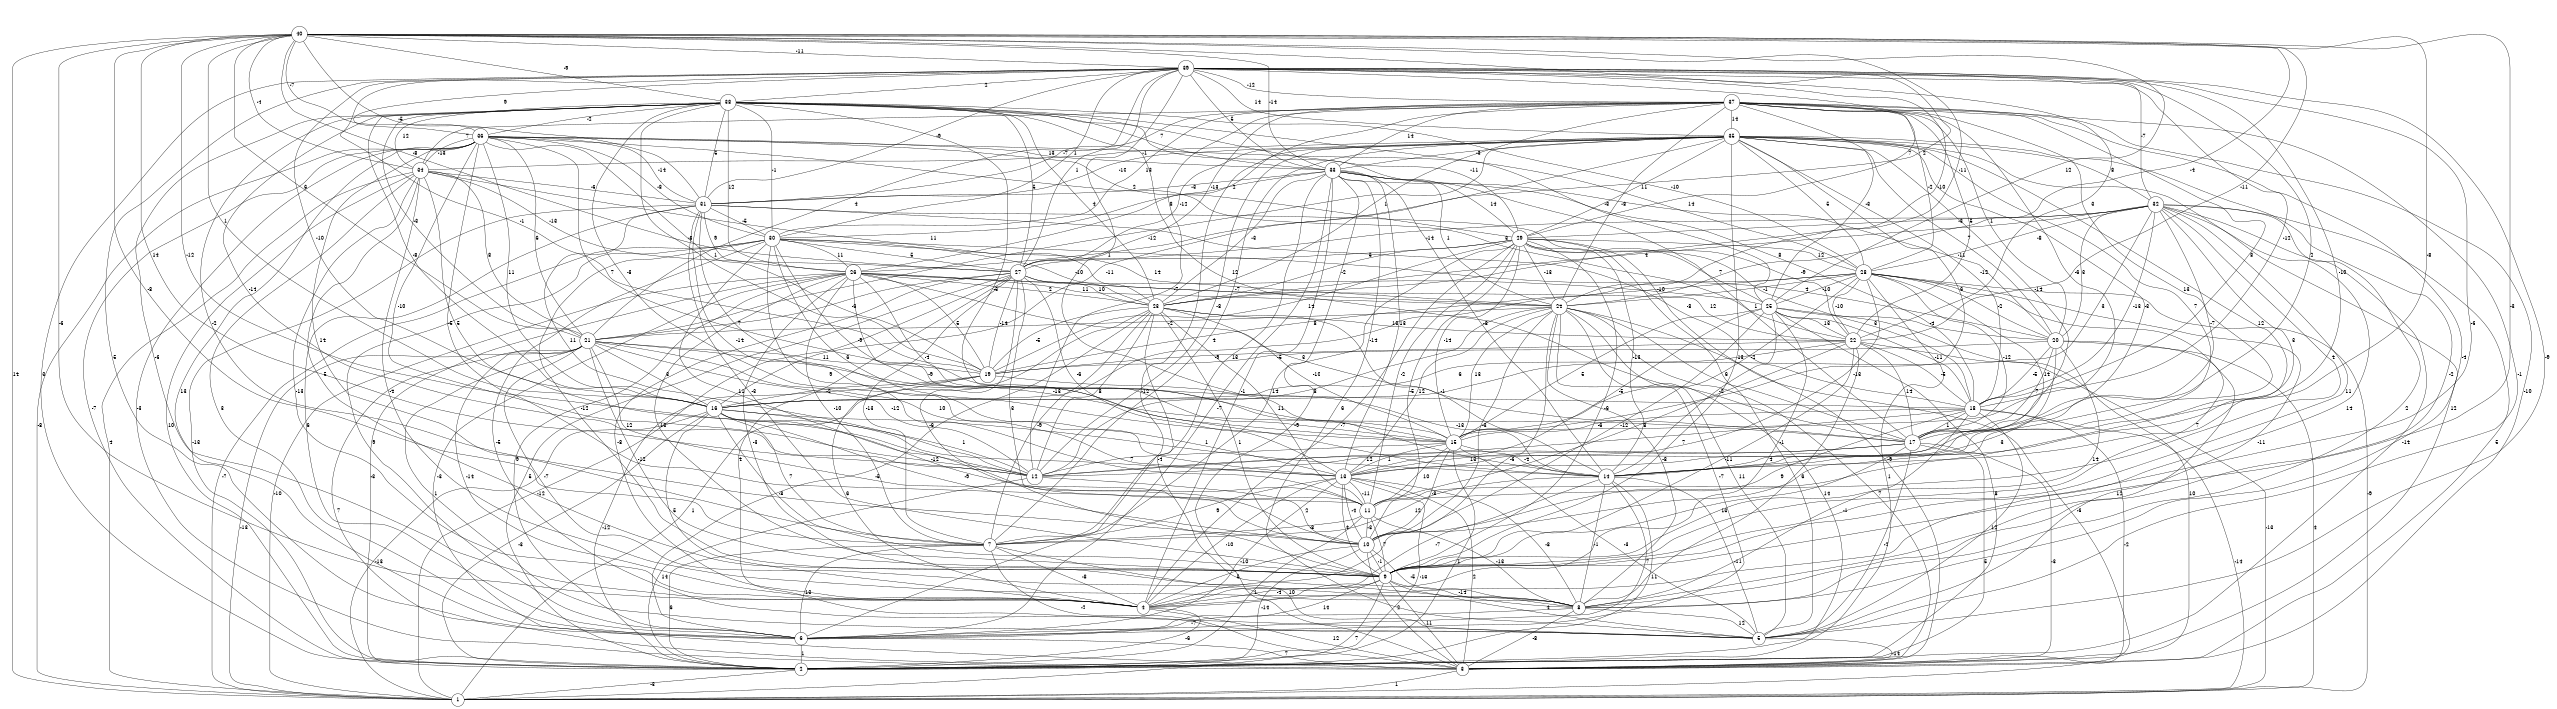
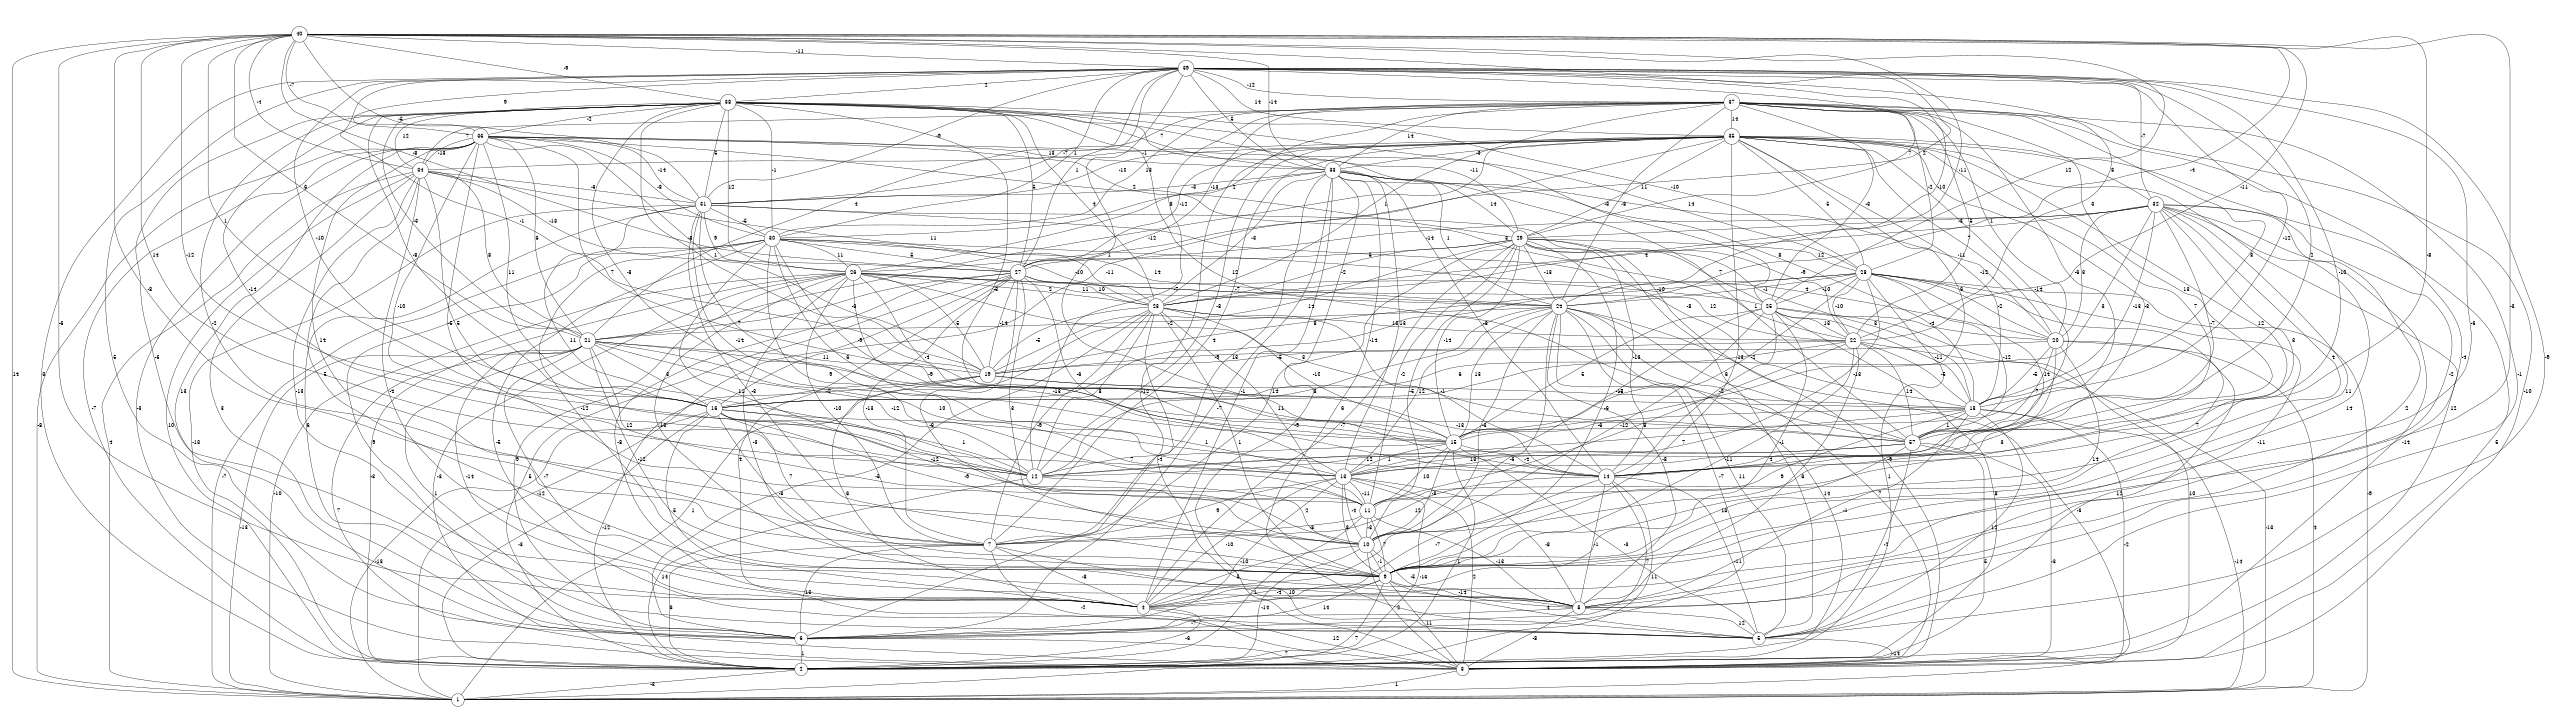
(2010, 239) -> none
none -> (1480, 389)
(1912, 443) -> (1912, 443)
(1348, 528) -> (1348, 528)
